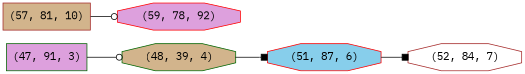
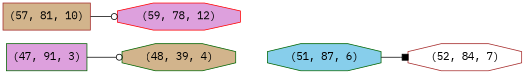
(179, 17) -> (179, 17)
(247, 57) -> none
(324, 57) -> (324, 57)
